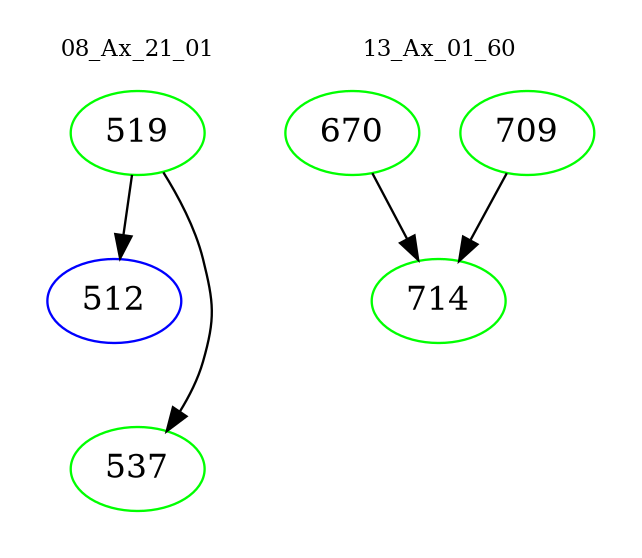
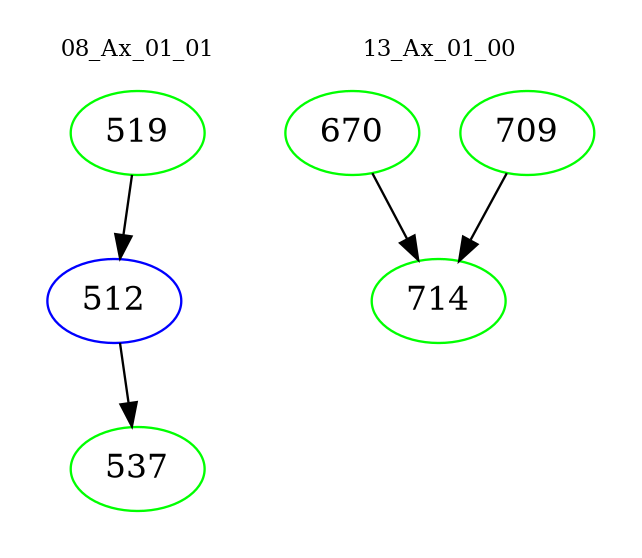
(138, 50) -> (138, 50)
(440, 50) -> (440, 50)
(210, 290) -> (124, 373)
